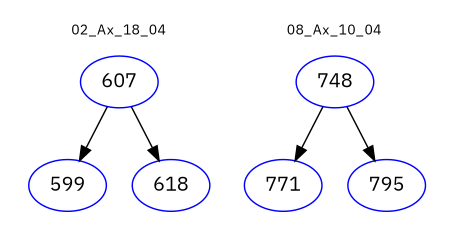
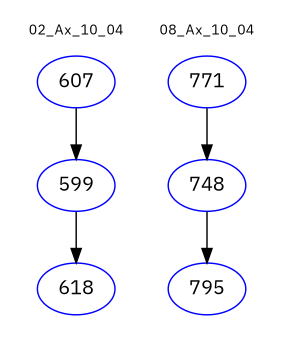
(119, 31) -> (77, 31)
(142, 127) -> (76, 230)
(312, 127) -> (207, 127)
